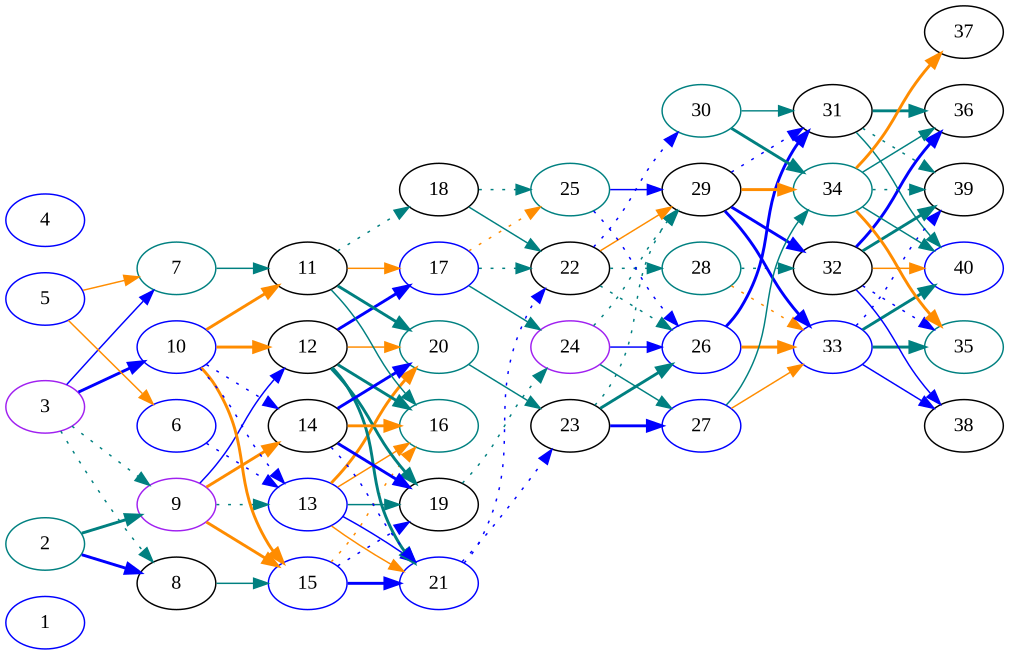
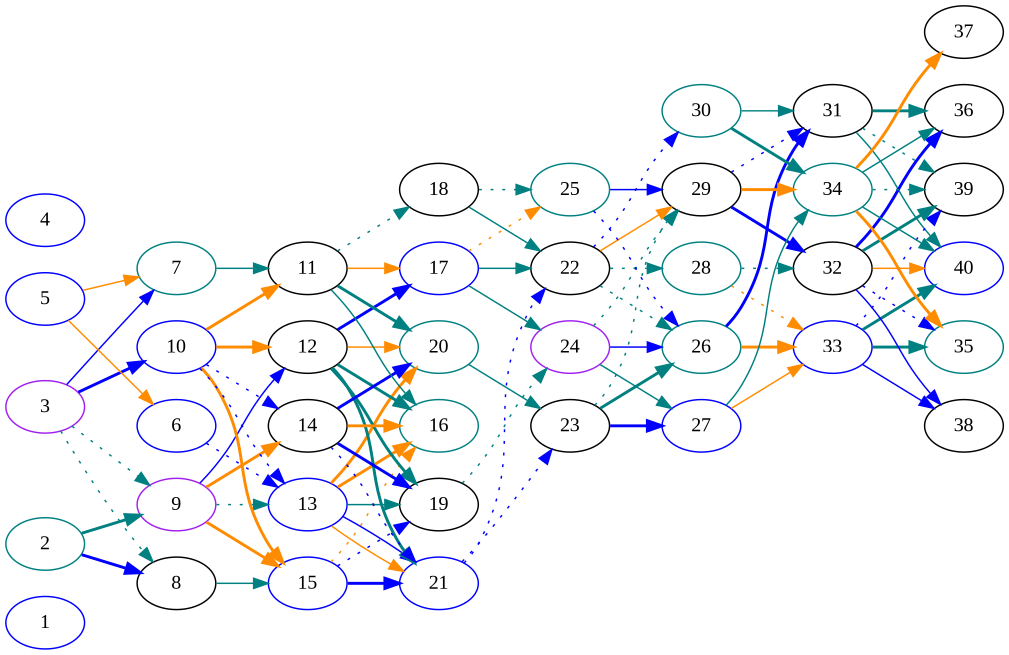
(753, 246) -> none
(497, 268) -> (497, 268)
(701, 347) -> (701, 347)
(364, 471) -> (364, 471)
